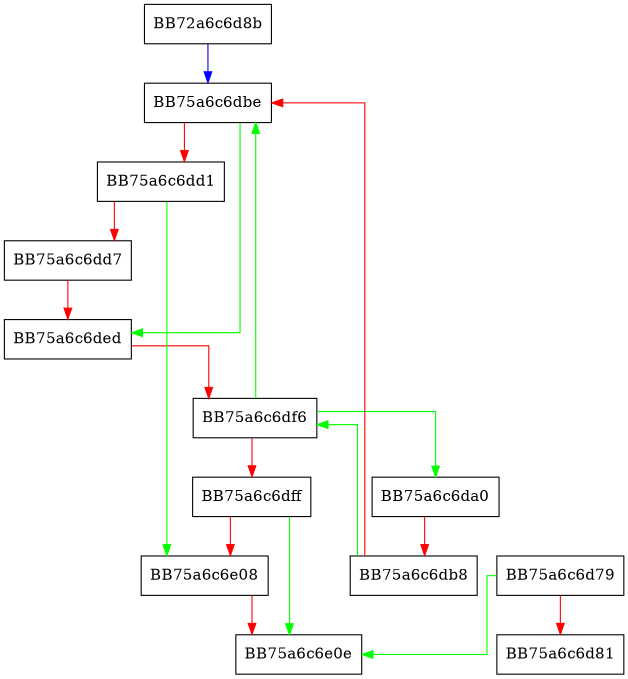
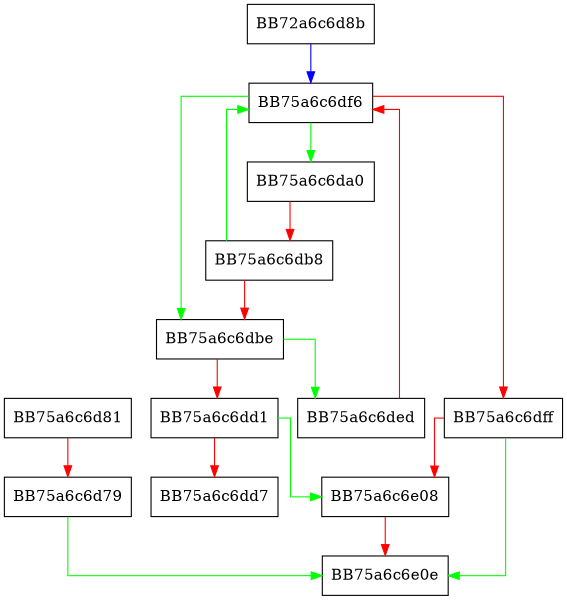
(208, 58) -> (311, 58)
(68, 294) -> none
(560, 609) -> (68, 452)
